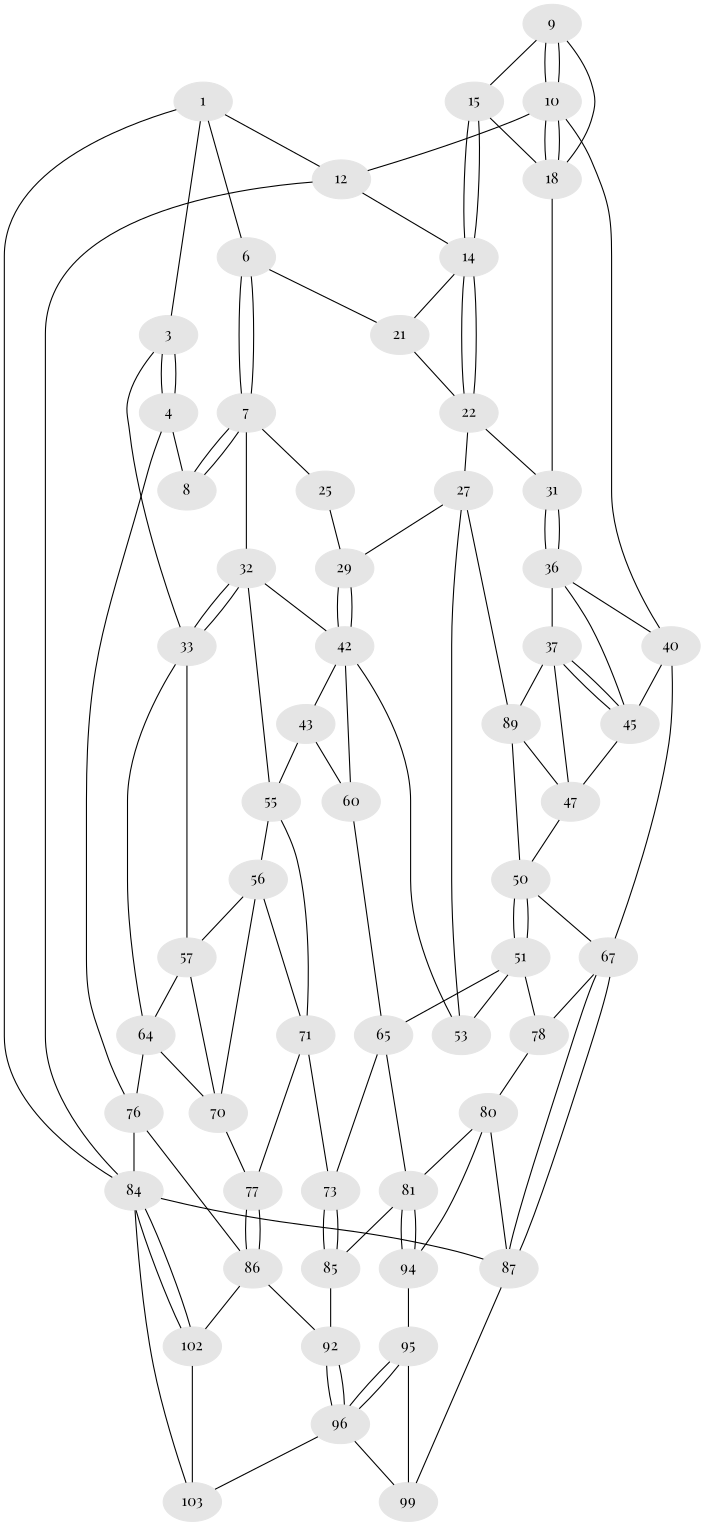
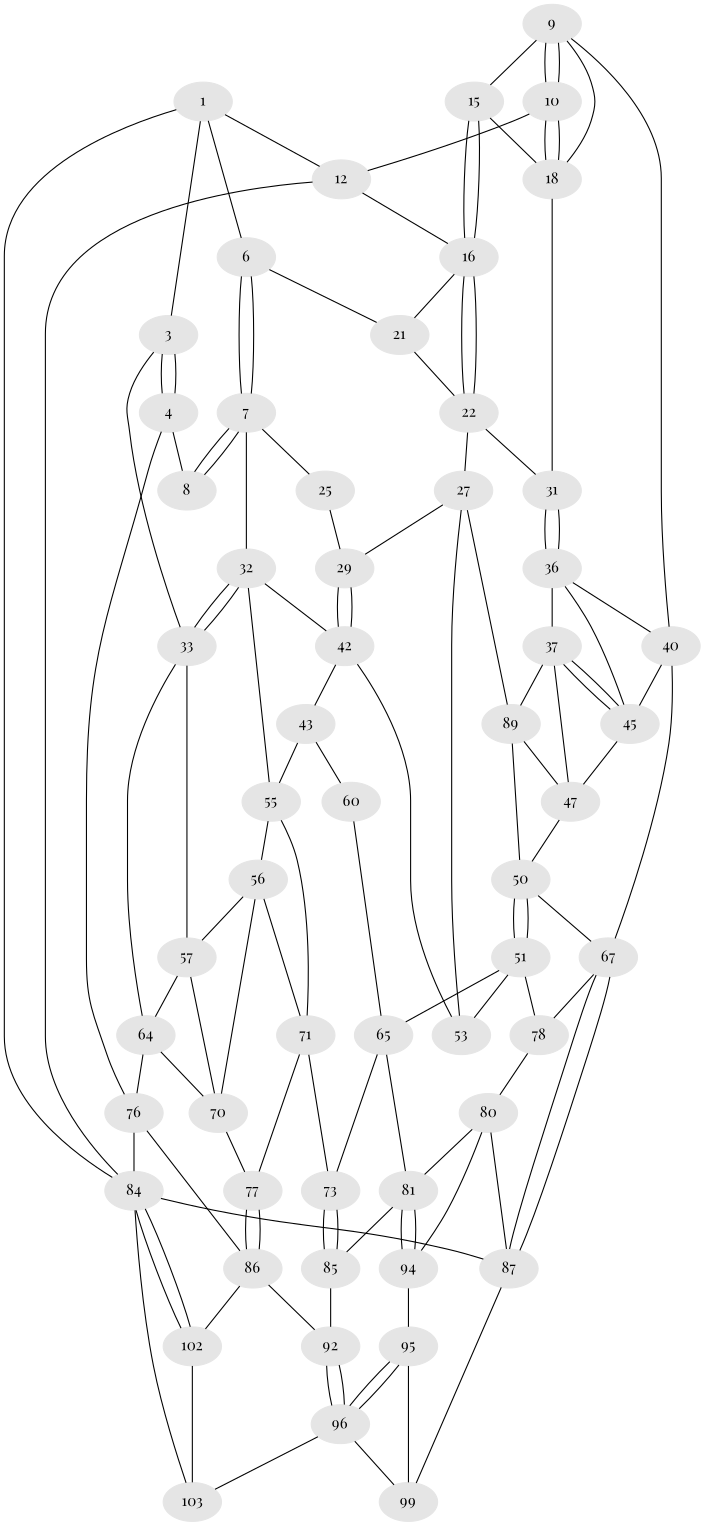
(469, 257) -> (469, 257)
(612, 373) -> (661, 317)
(348, 724) -> none
